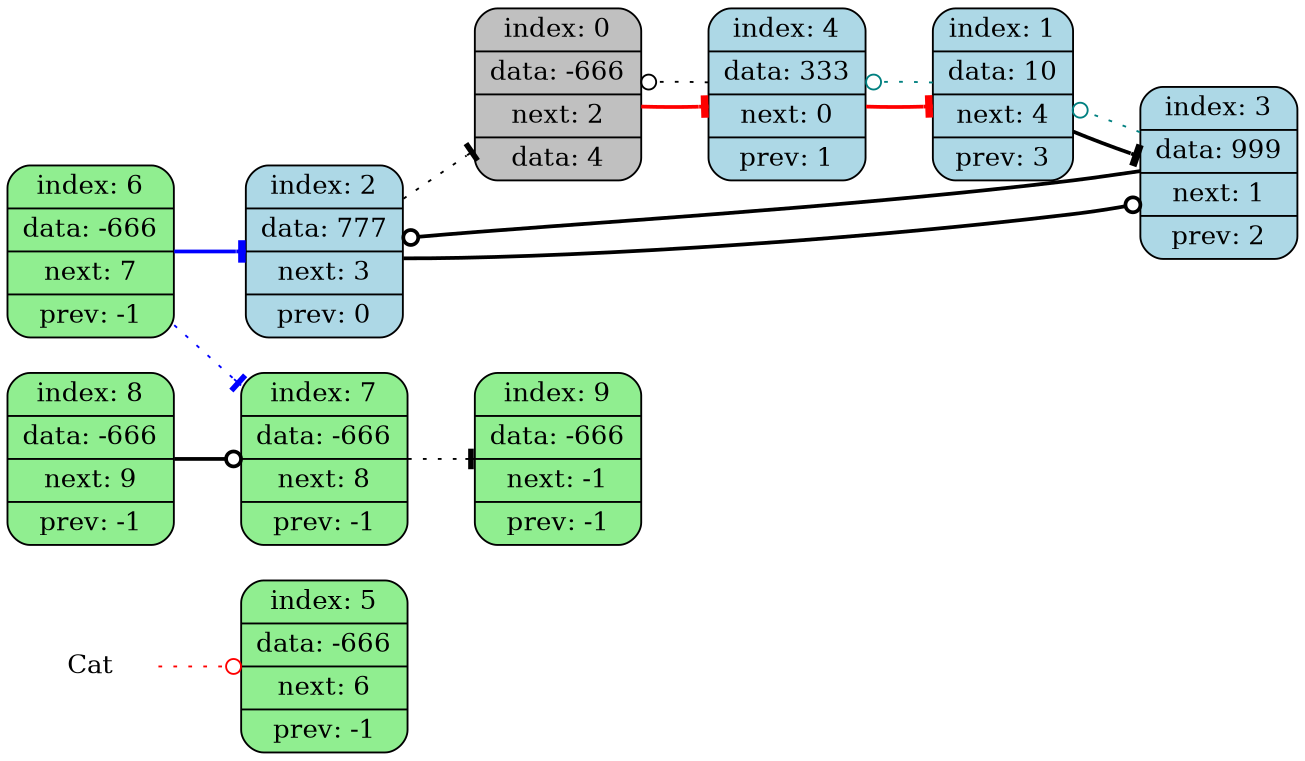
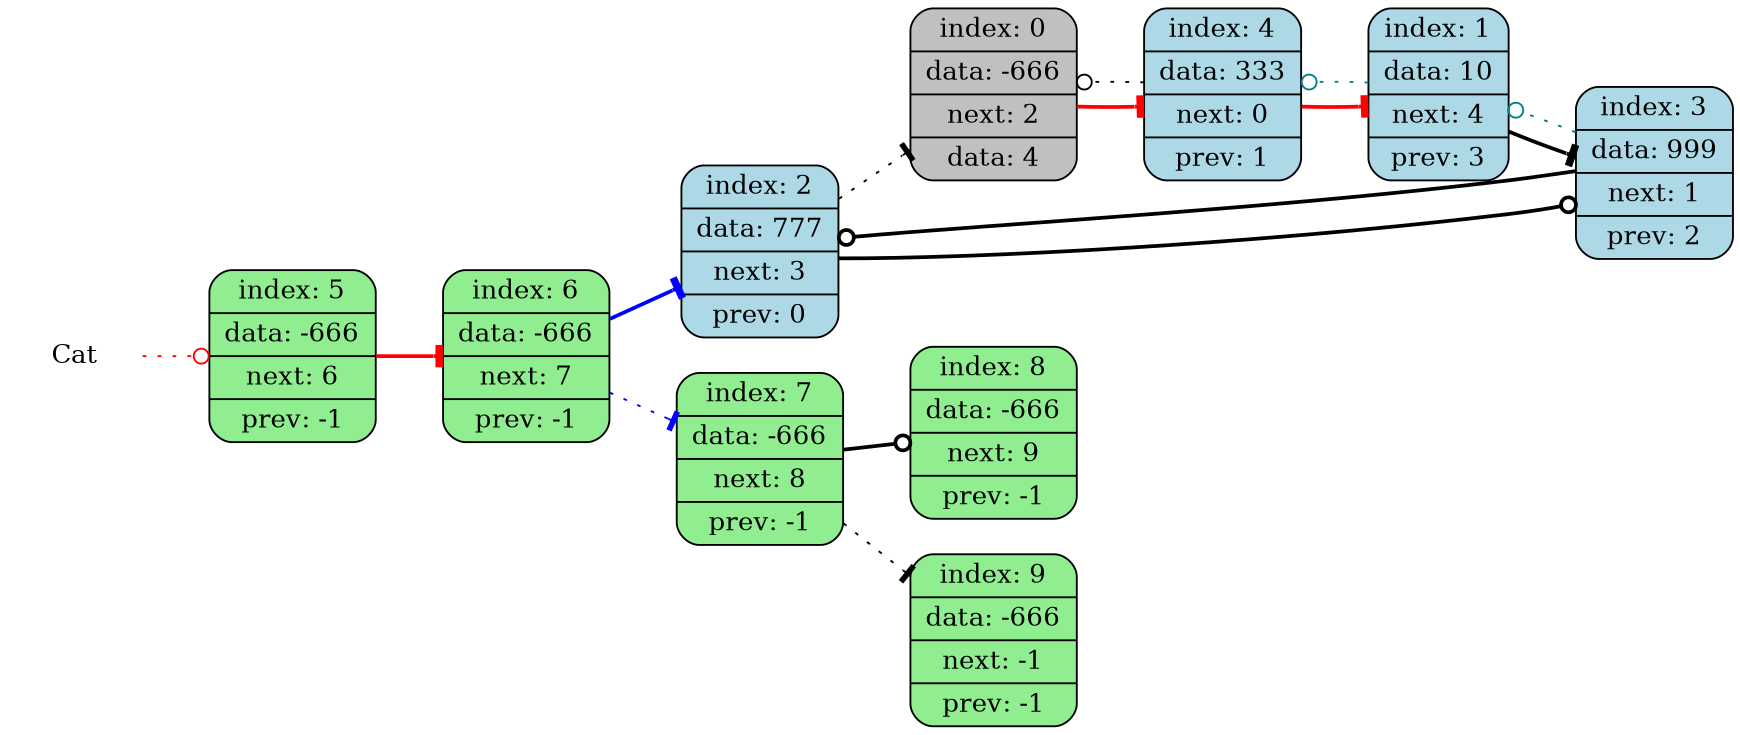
none -> (405, 356)
(200, 459) -> (869, 447)
